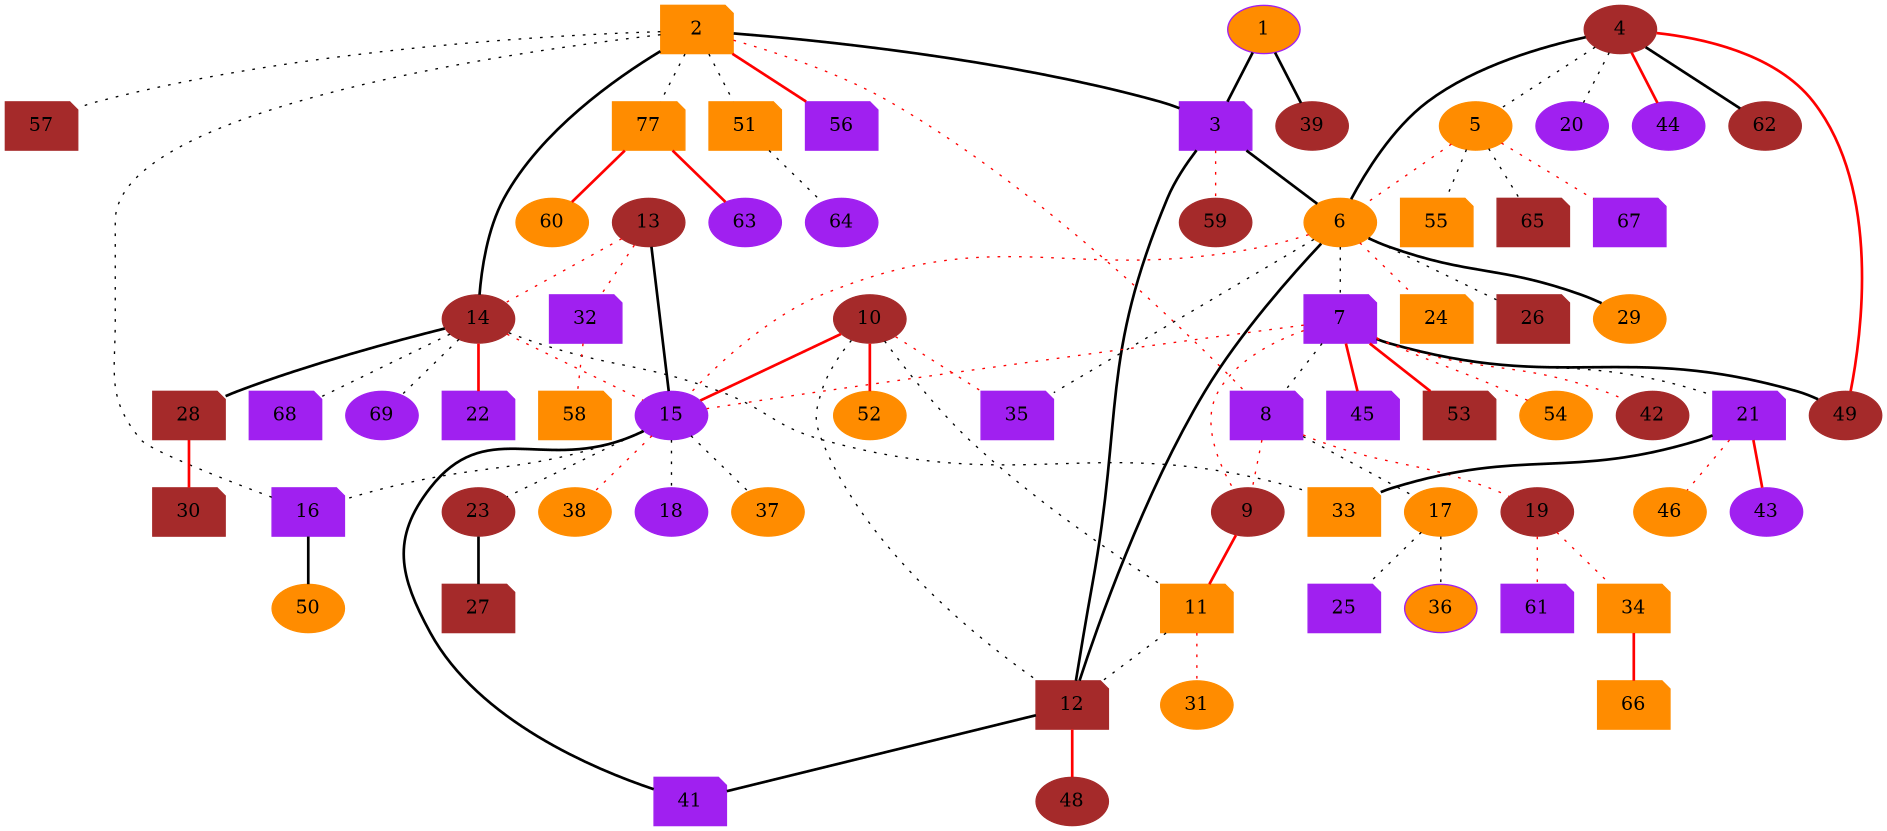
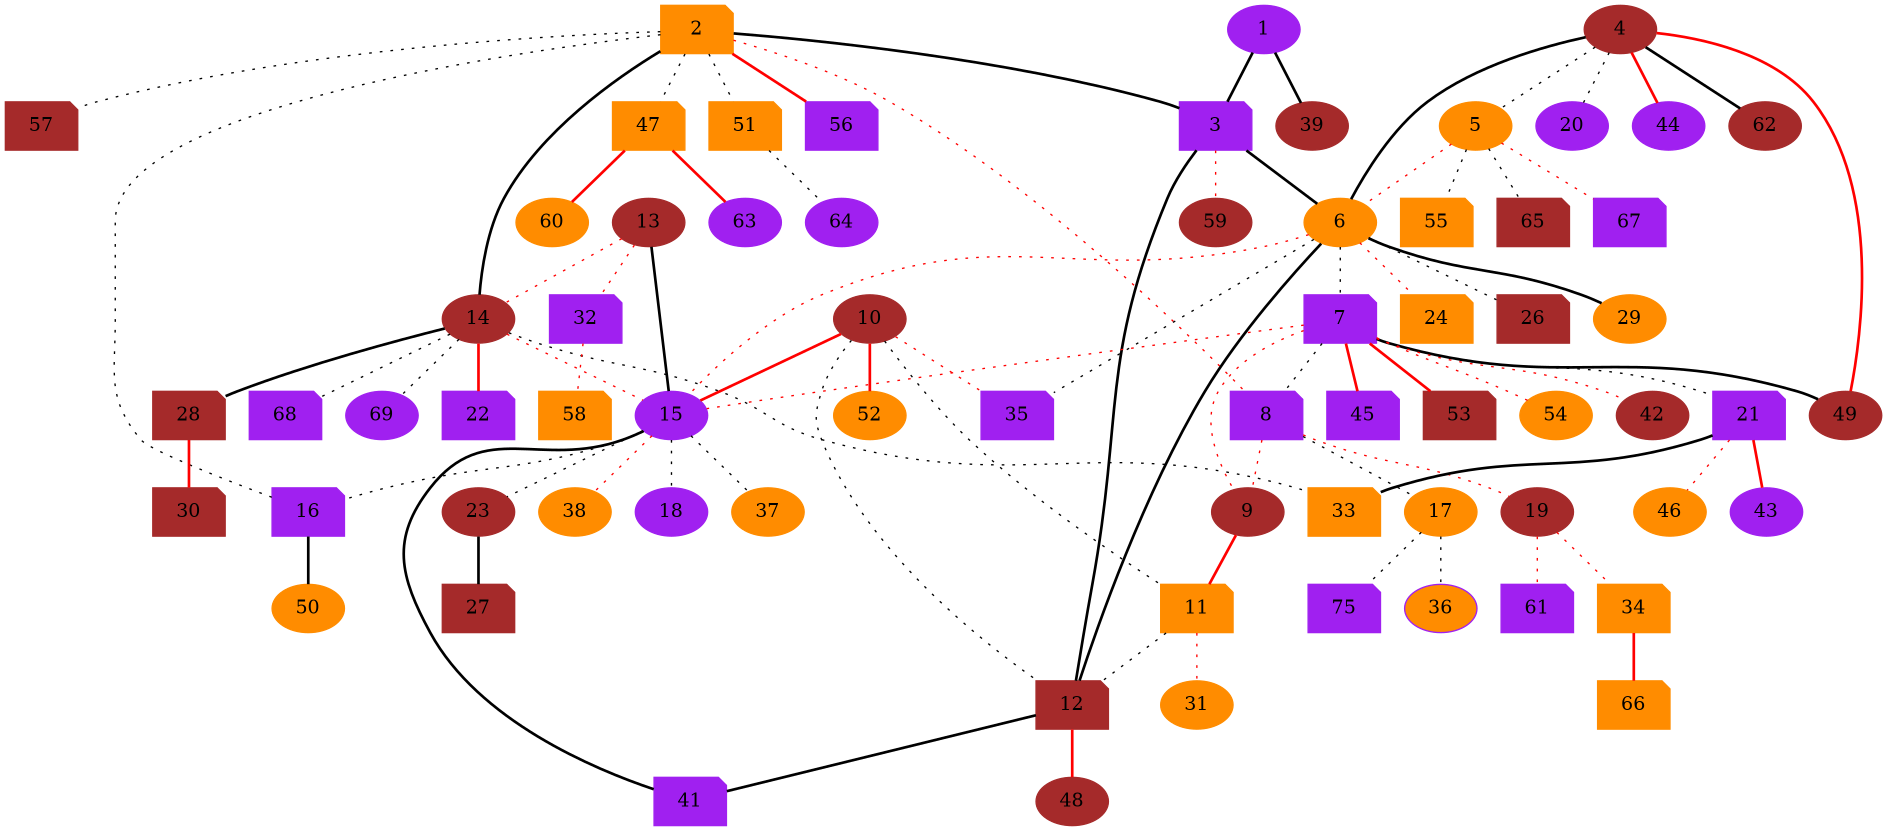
(1264, 29) -> (1264, 29)
(649, 126) -> (649, 126)
(1344, 608) -> (1344, 608)
